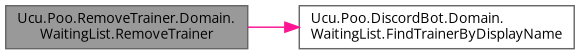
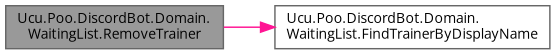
(127, 27) -> (115, 27)
